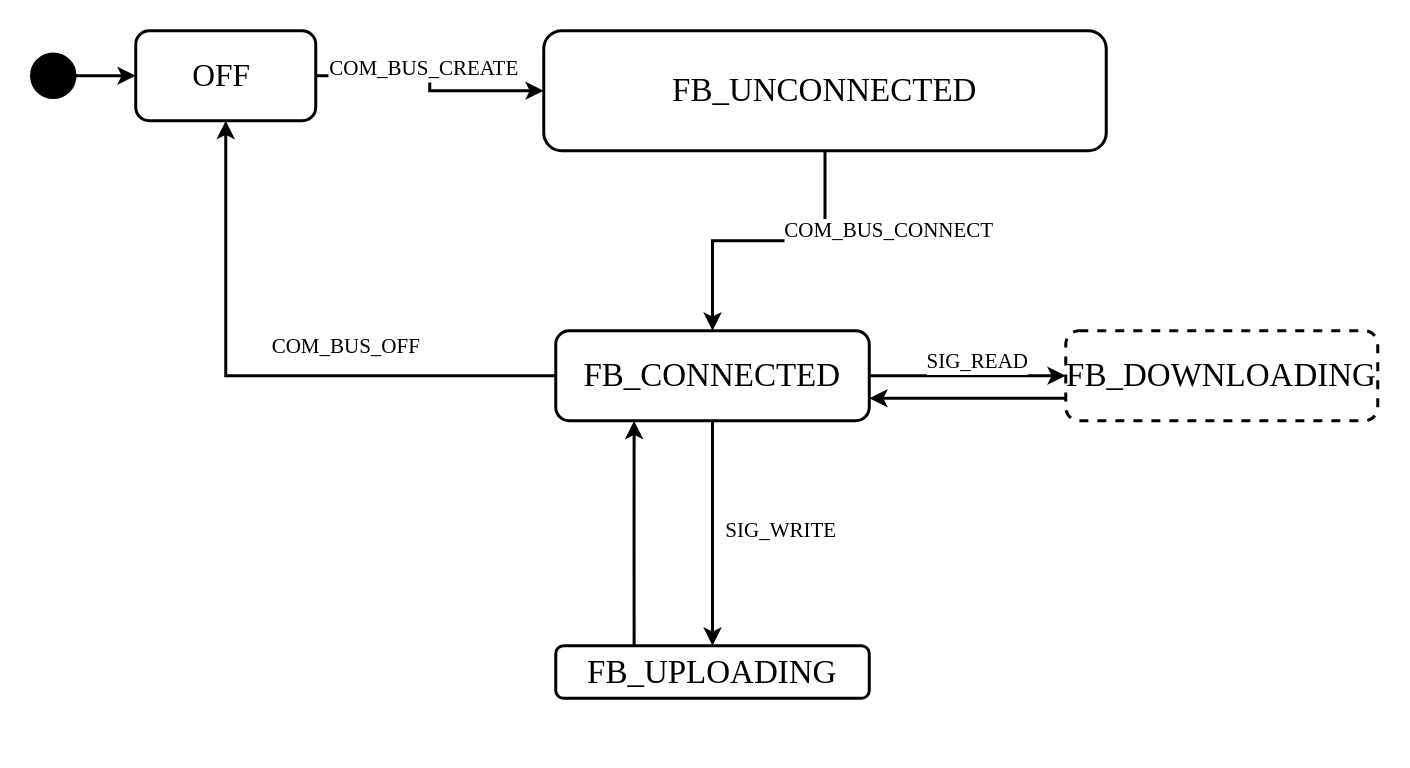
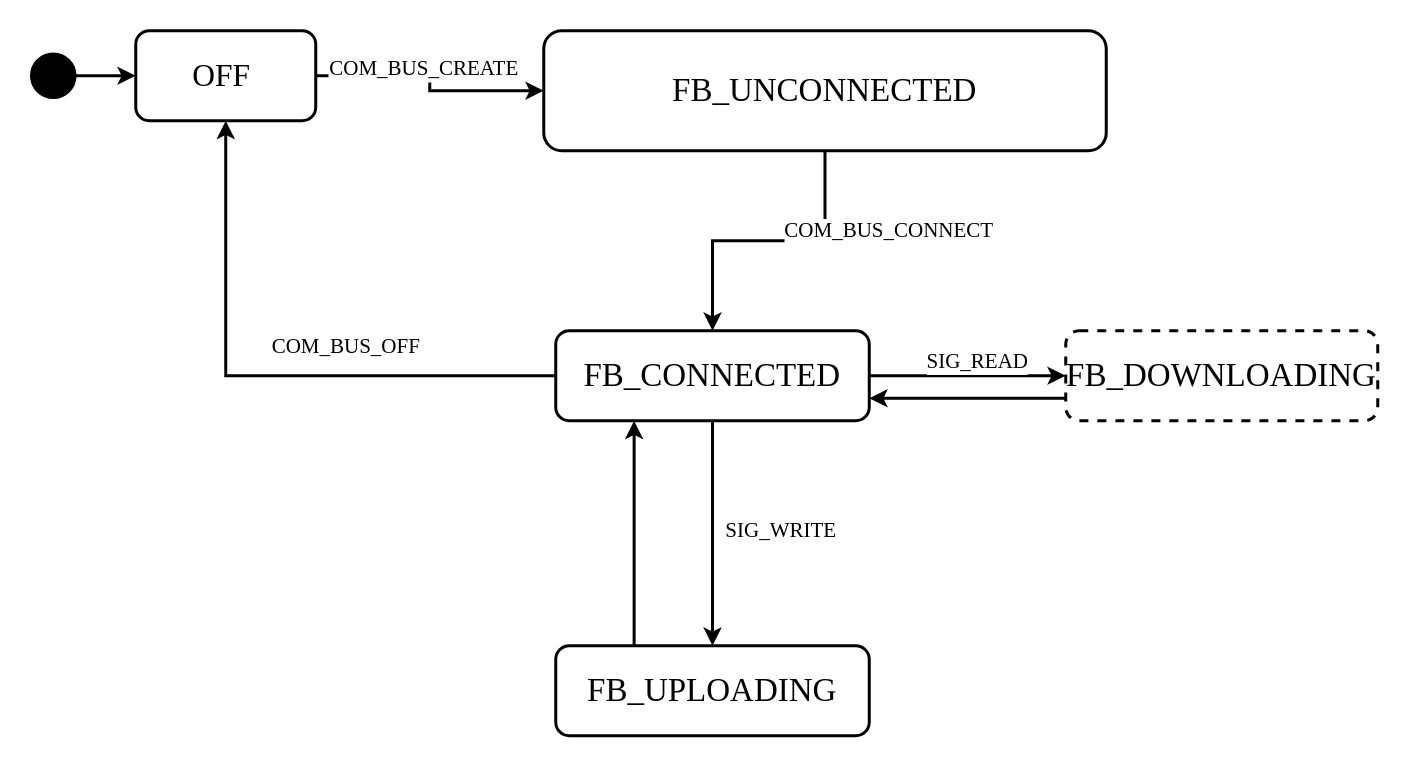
(713, 672) -> (713, 691)
